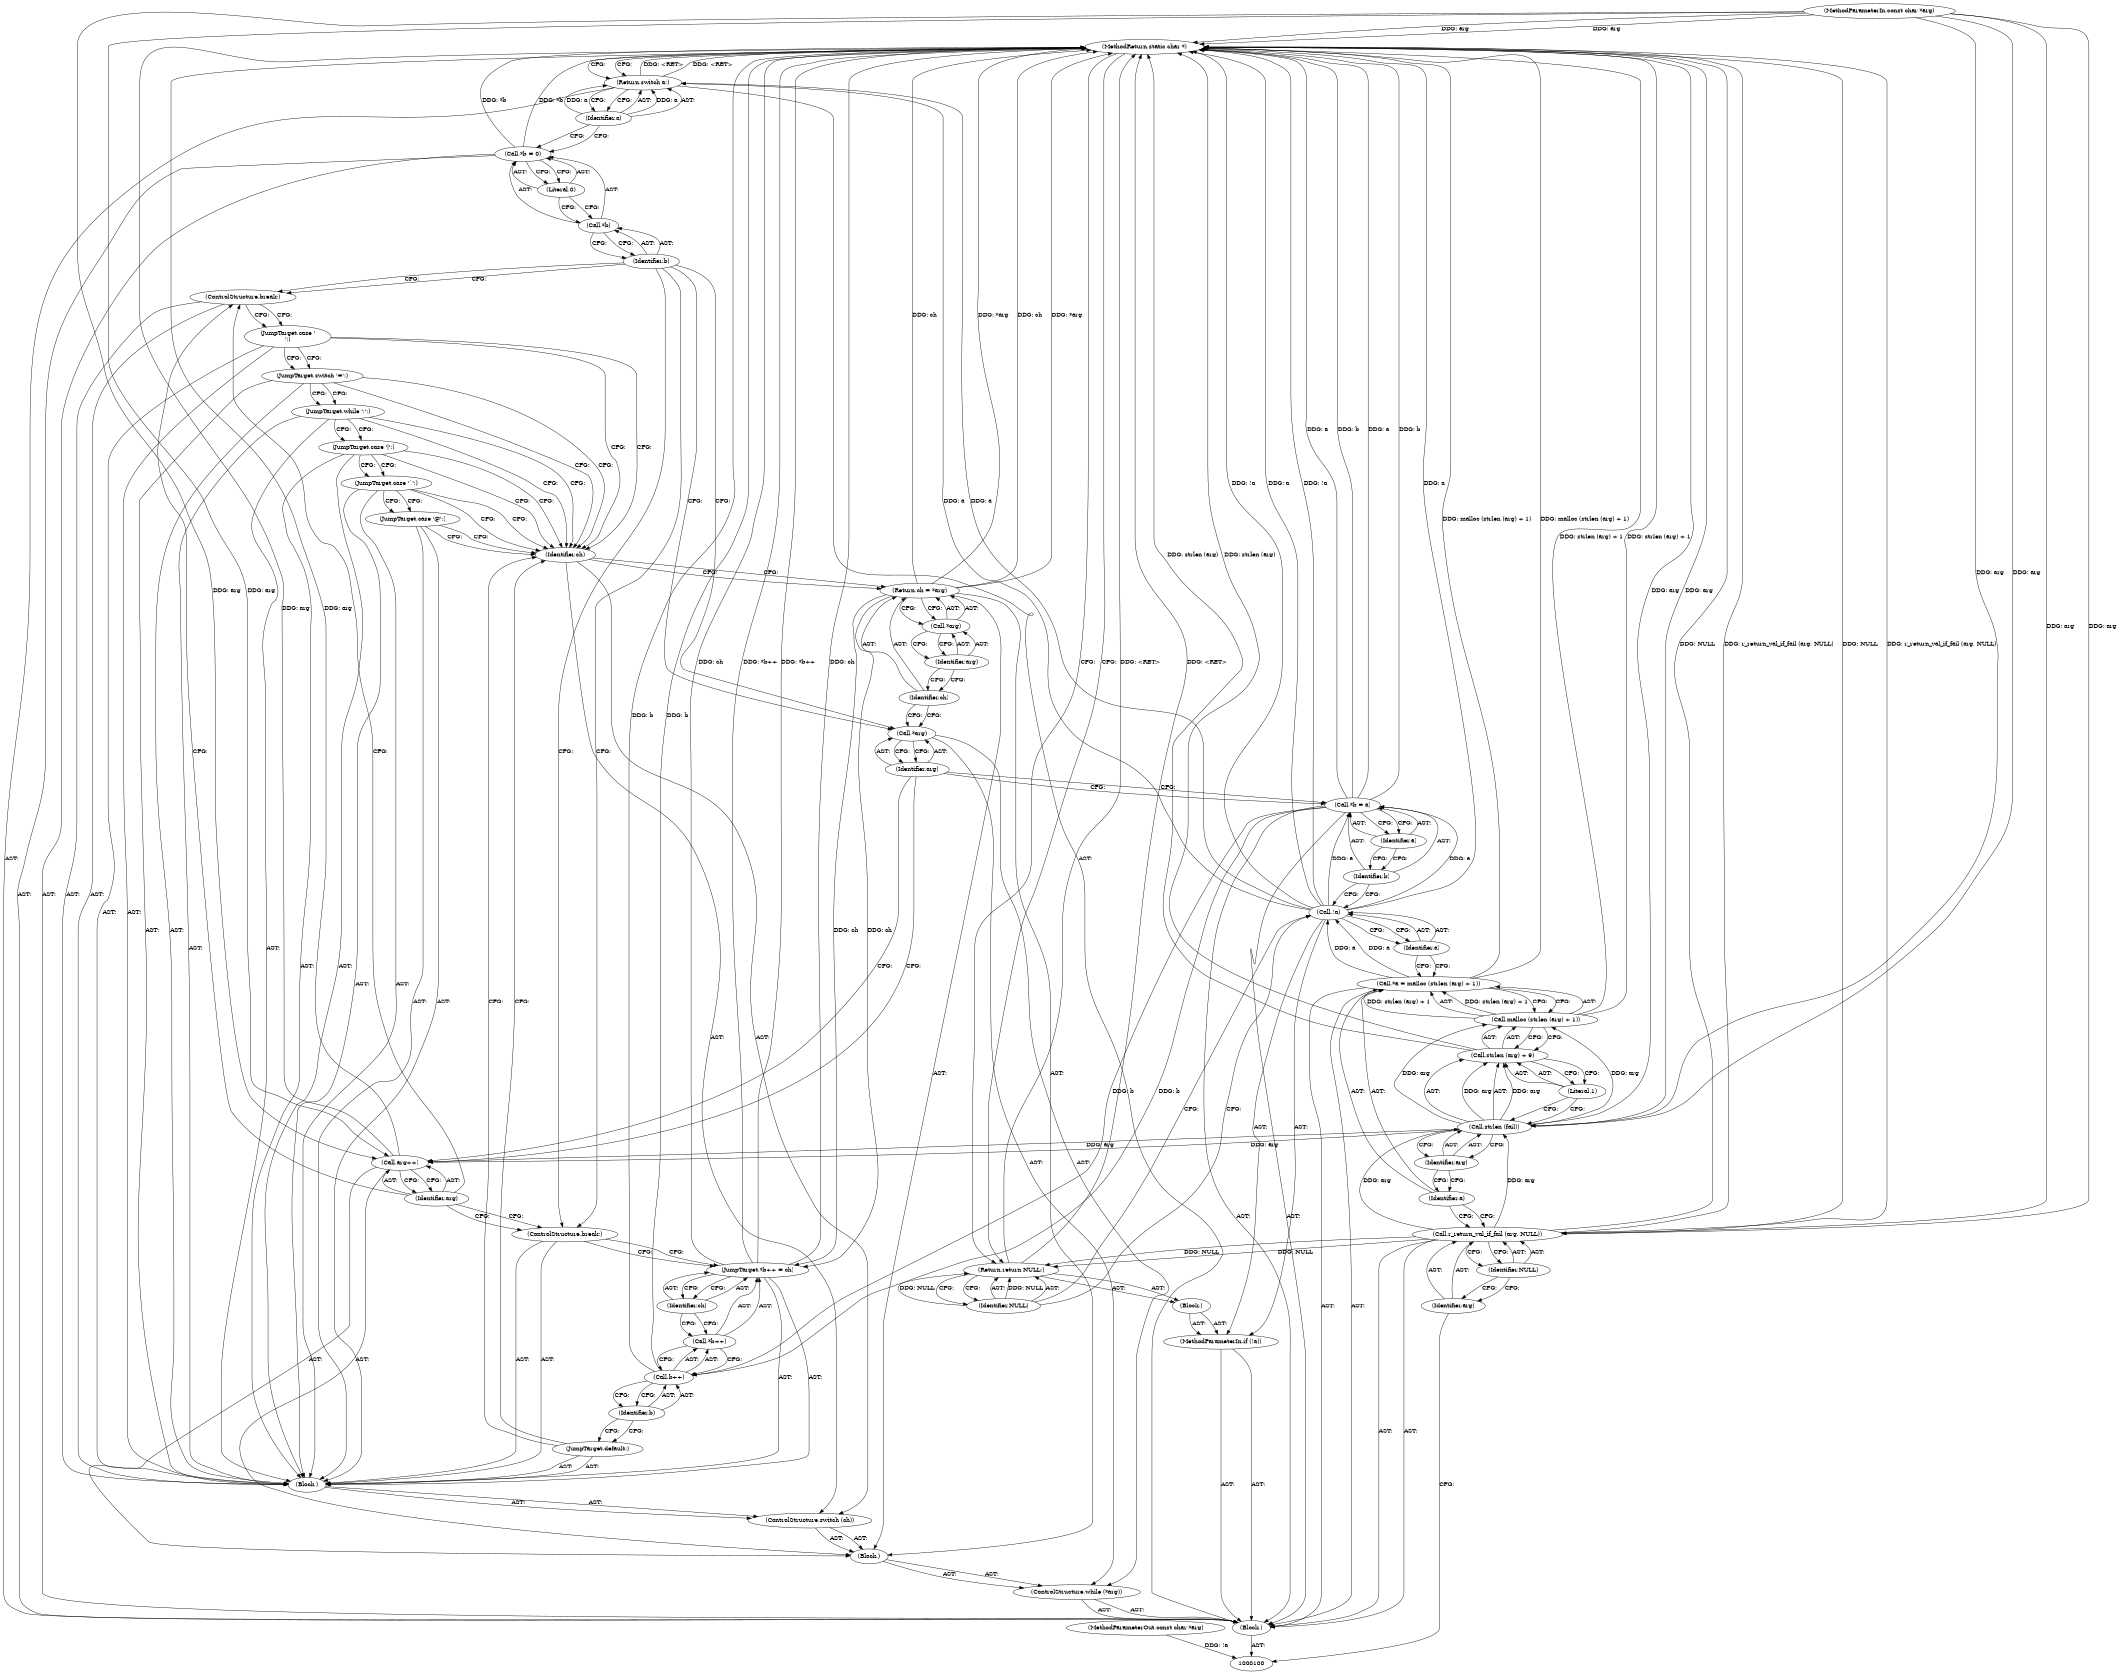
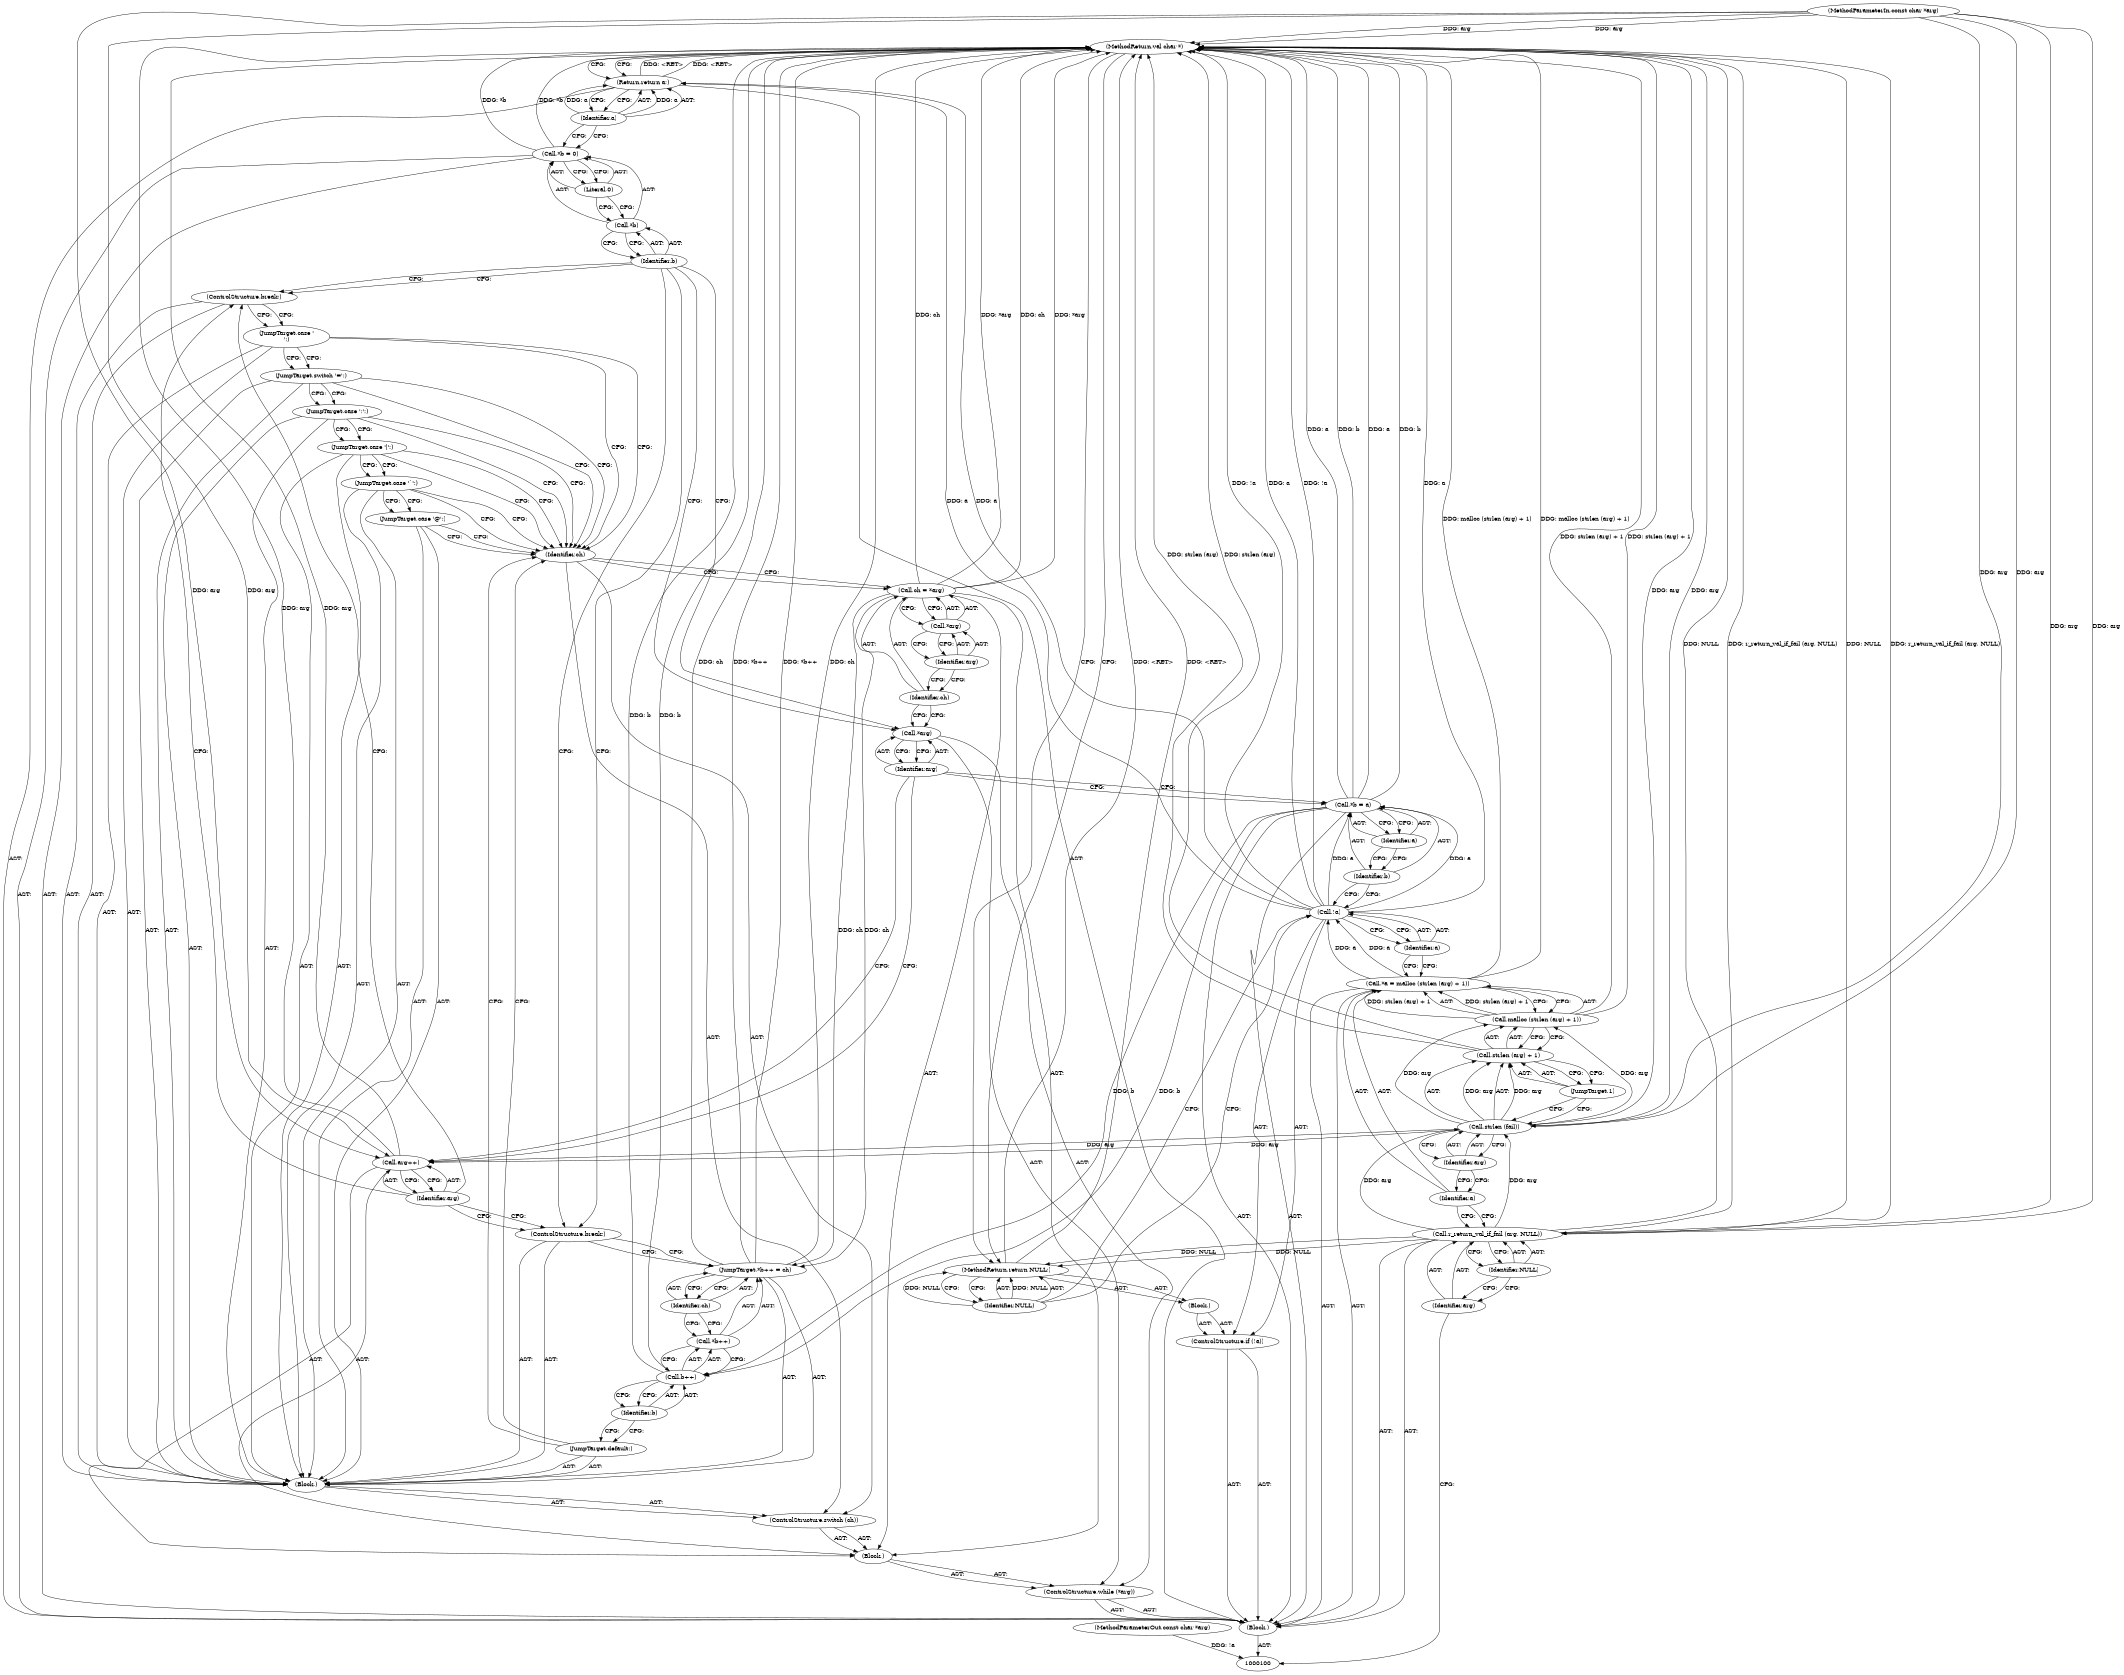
(1145, 47) -> (1145, 47)
(643, 83) -> (643, 83)
(338, 412) -> (337, 412)
(920, 591) -> (921, 591)
(1503, 1056) -> (1508, 1056)
(1582, 1091) -> (1593, 1091)
(1011, 1270) -> (1006, 1270)
(1221, 1342) -> (1228, 1342)
